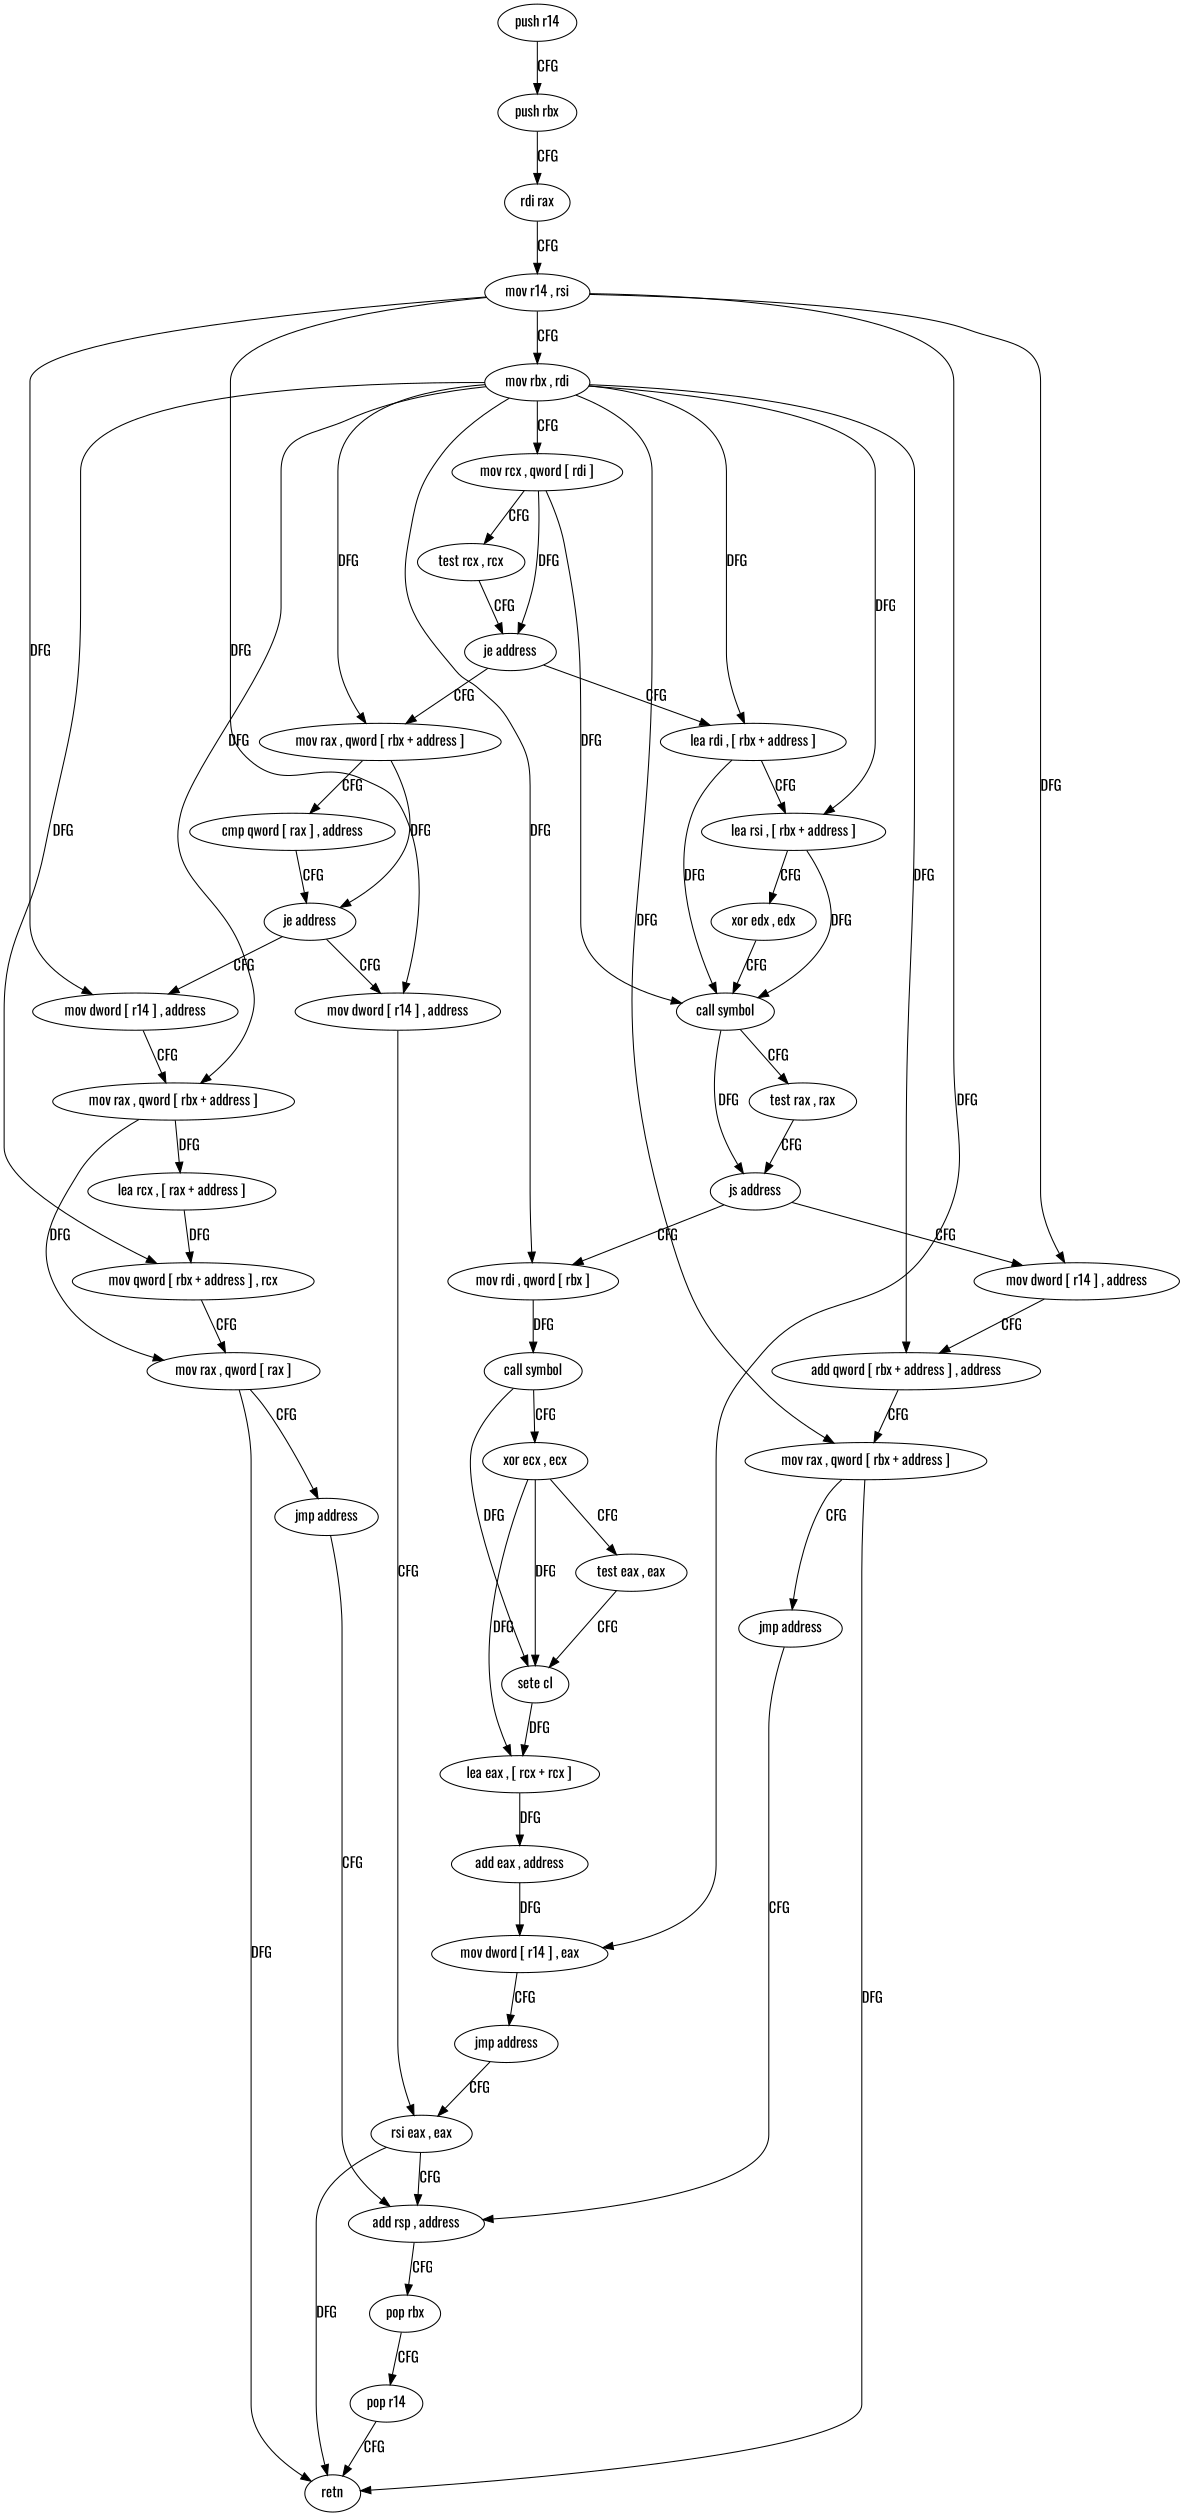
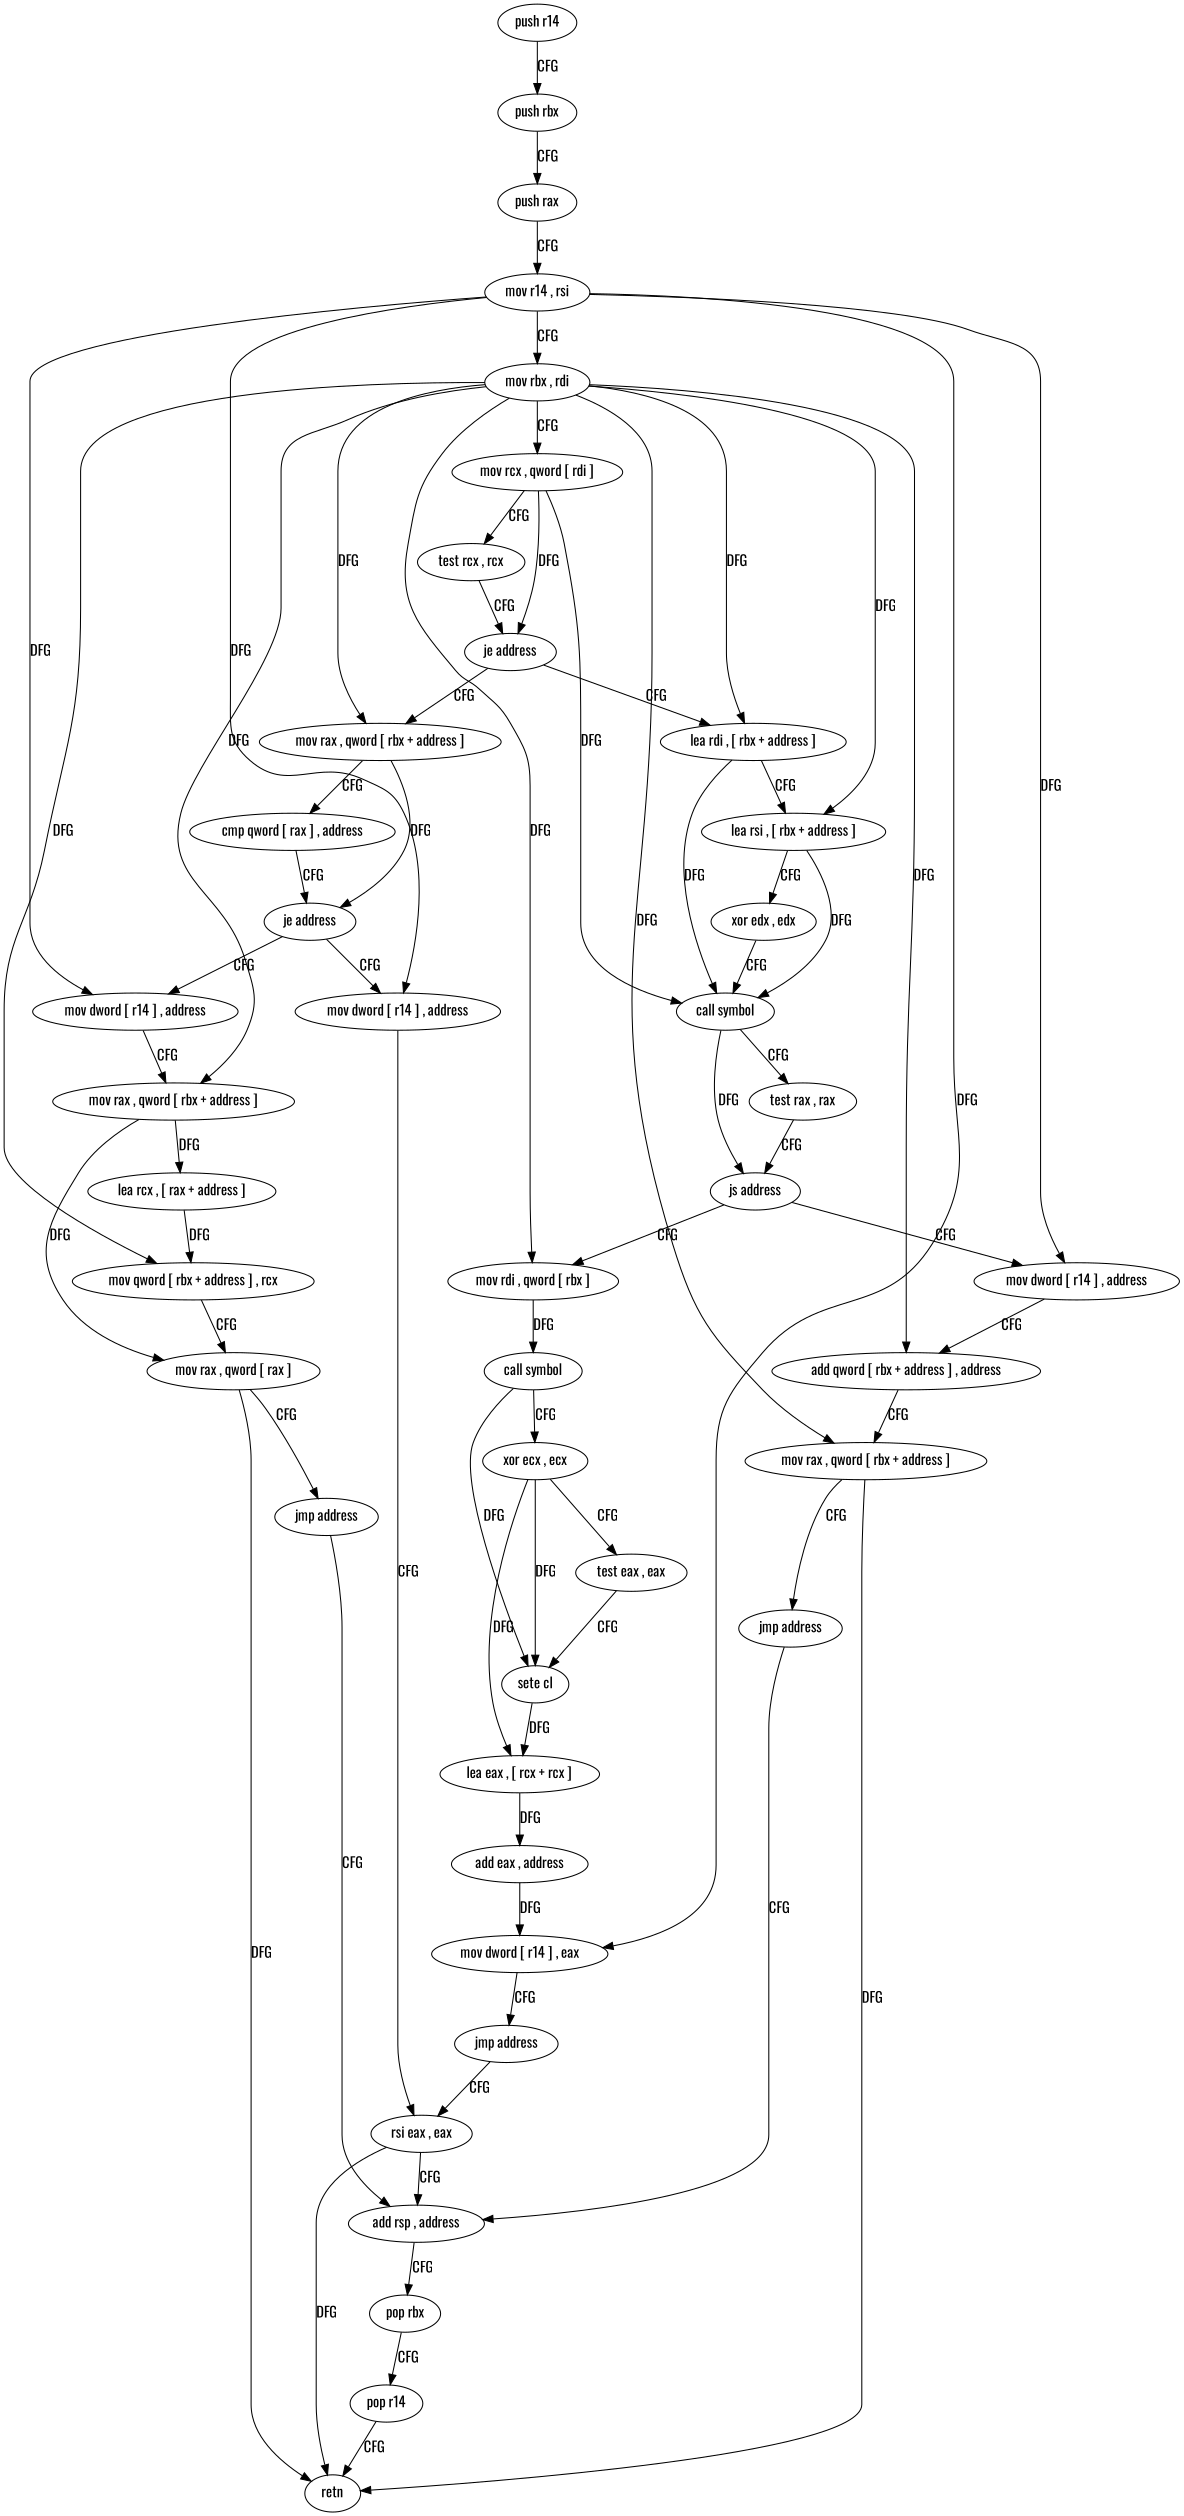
(537, 203) -> (537, 203)
